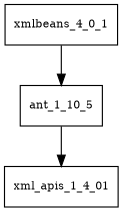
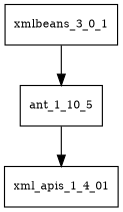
(61, 25) -> (61, 25)
